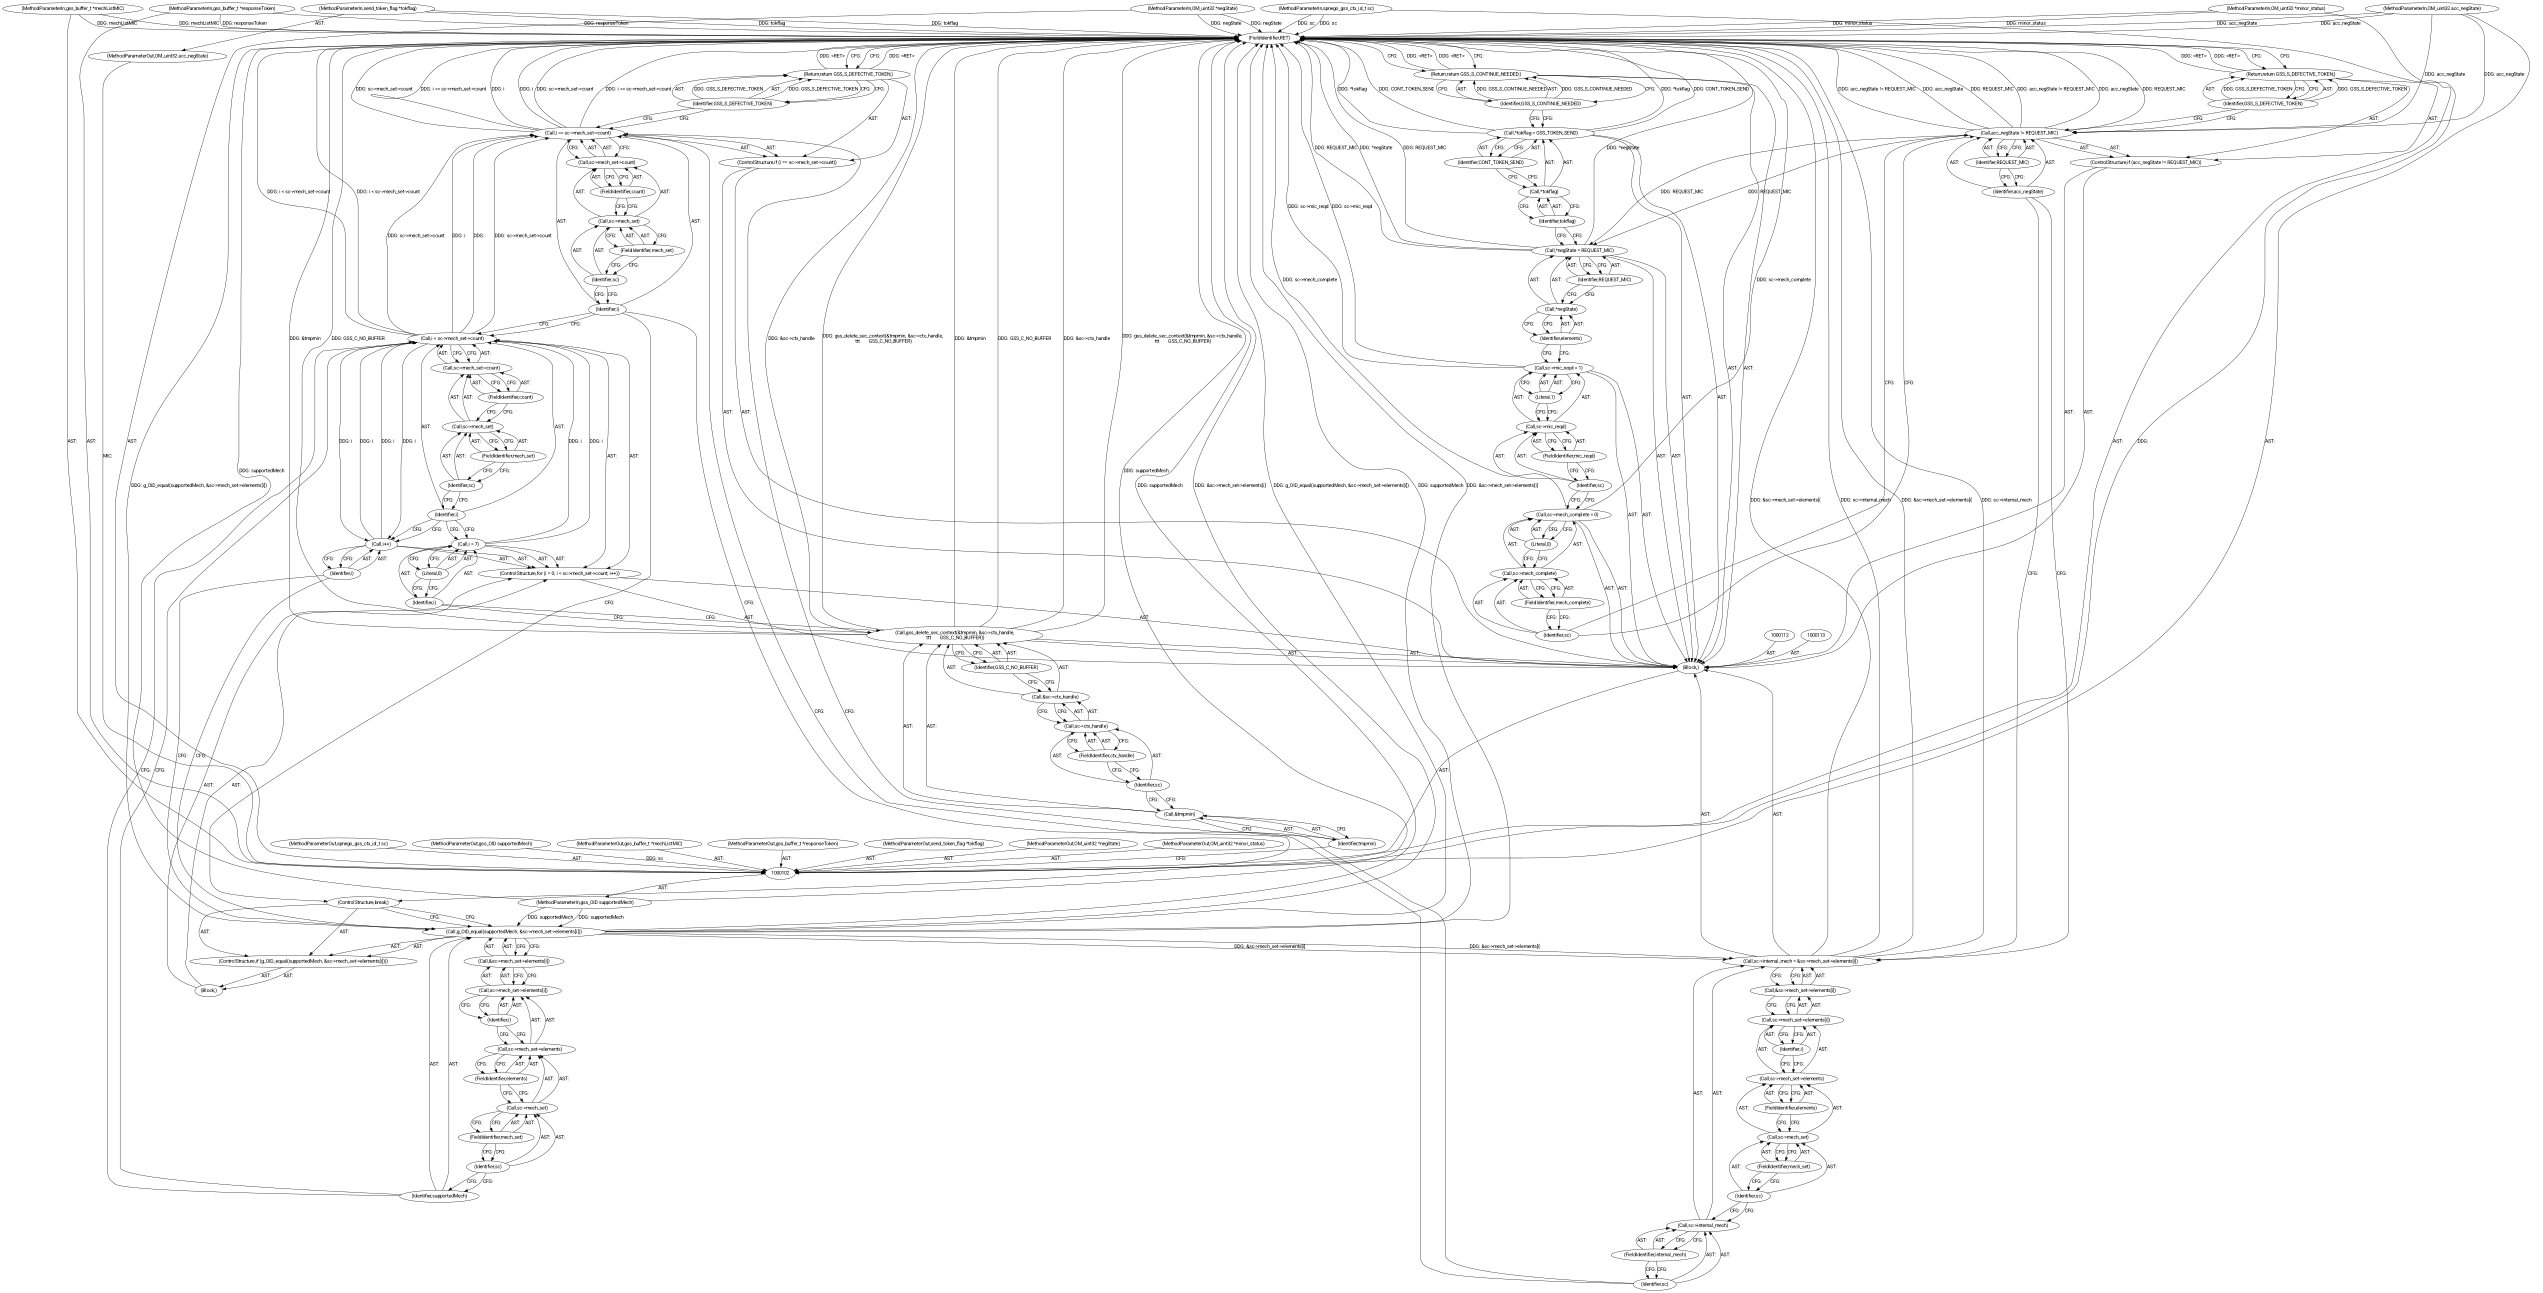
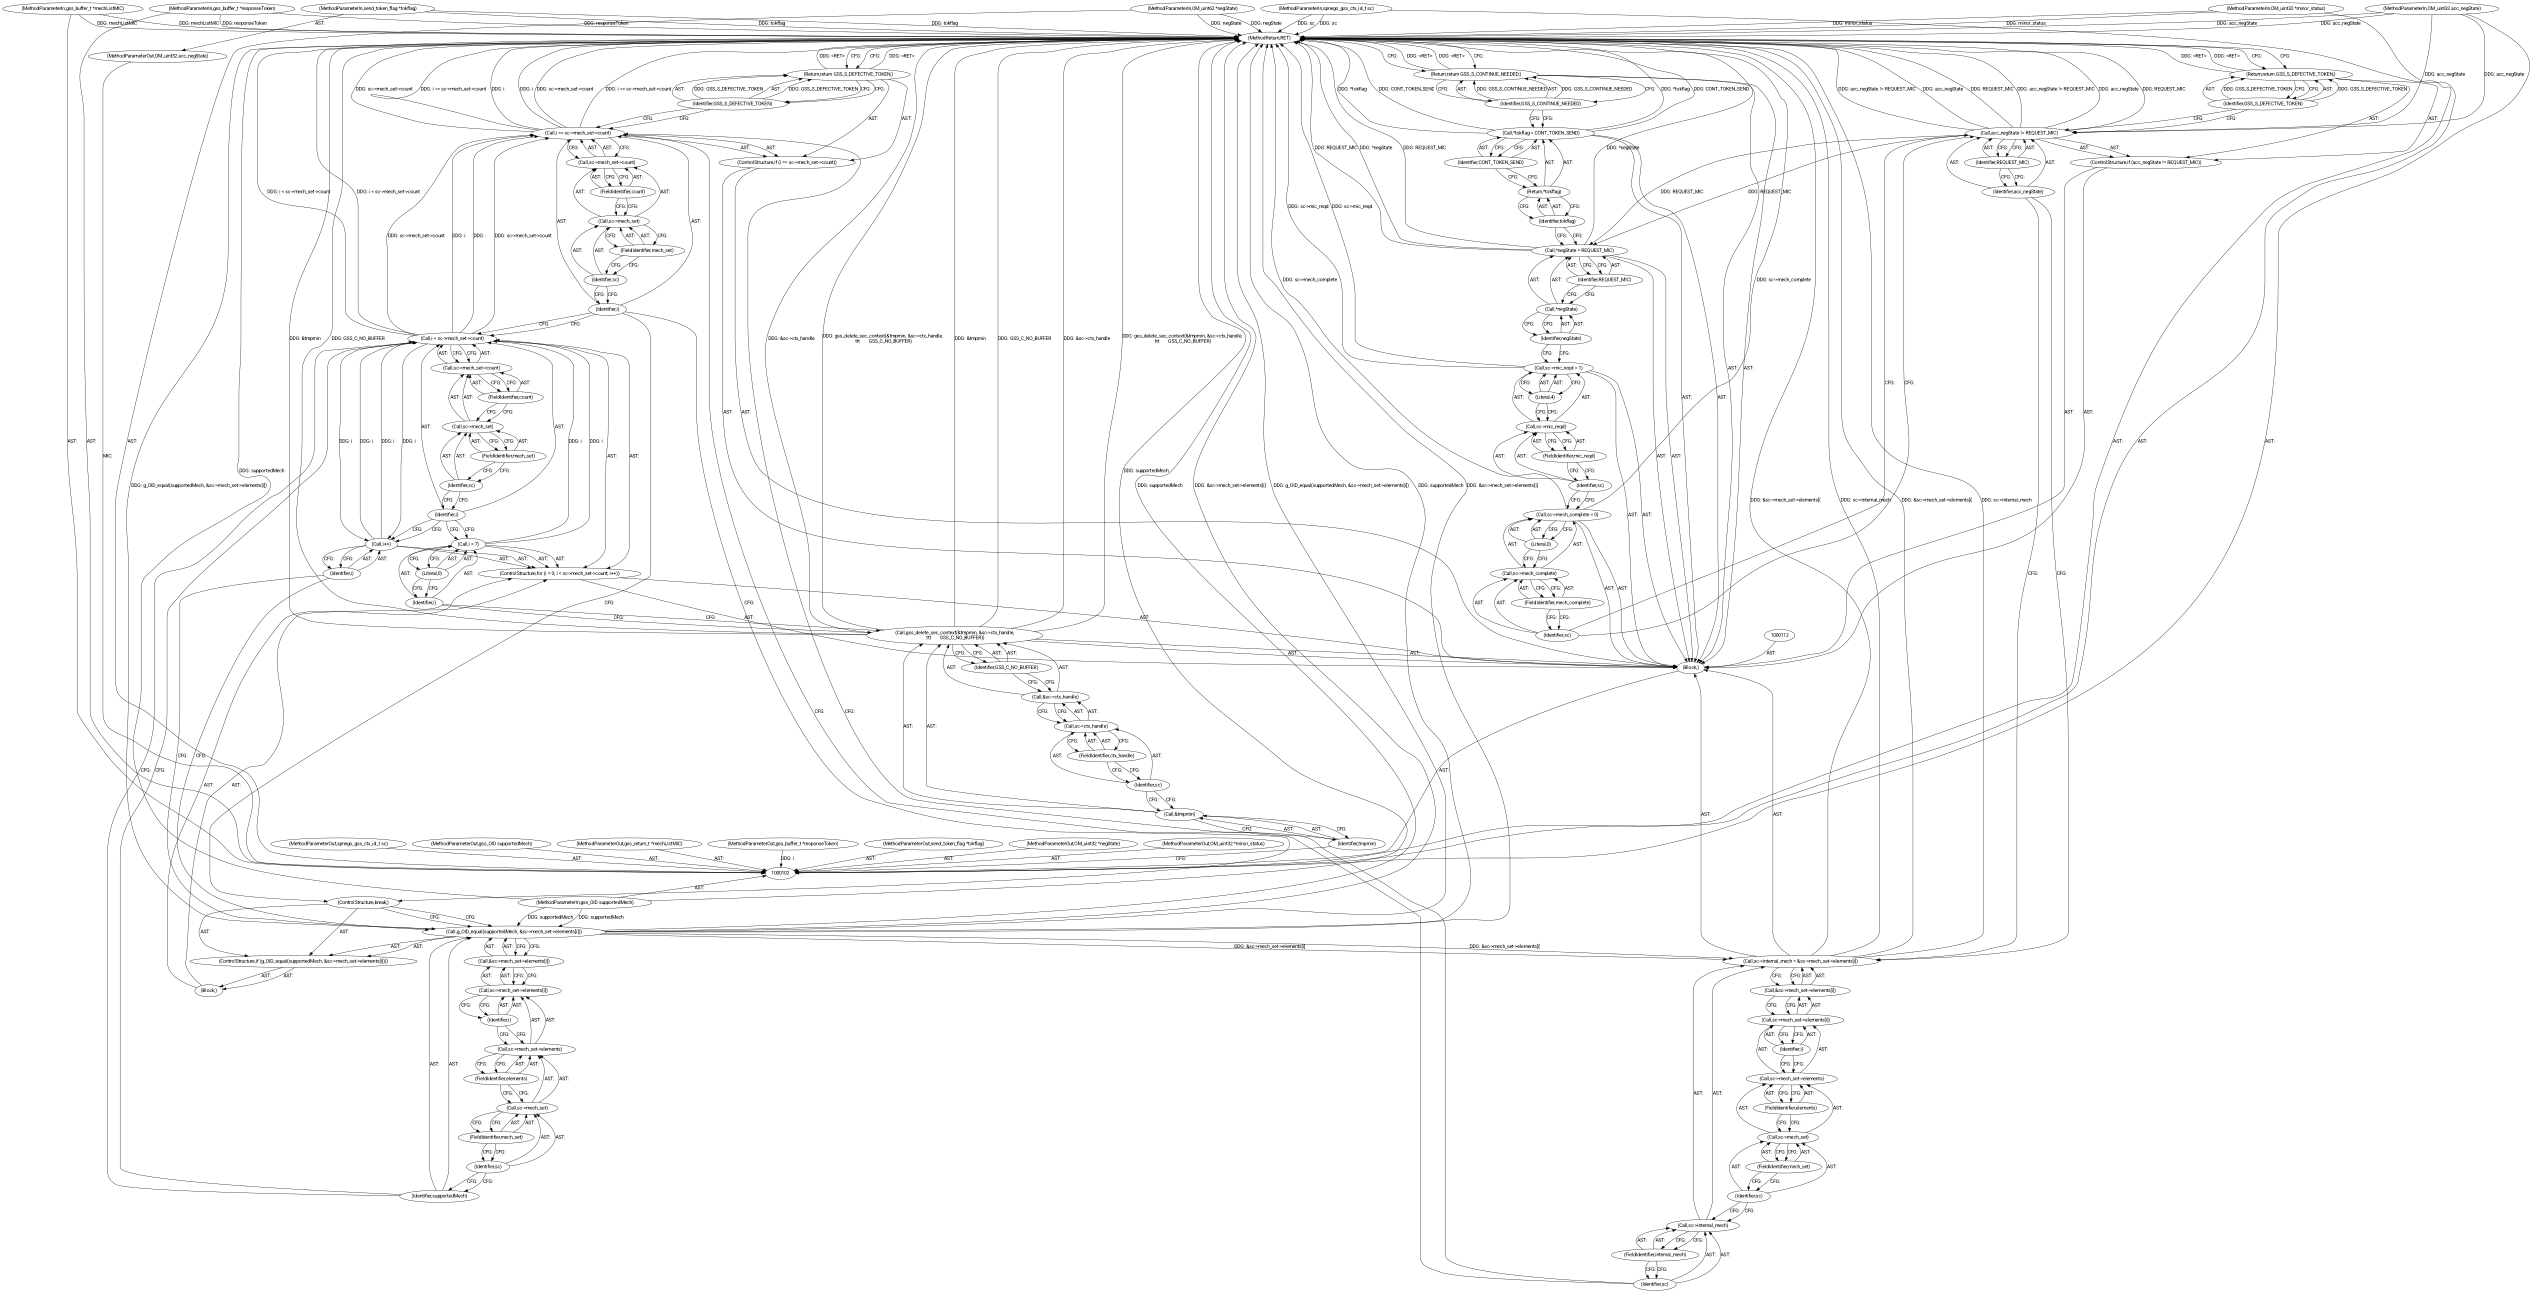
(1193, 9) -> (1193, 9)
(1269, 38) -> (1269, 38)
(1541, 133) -> (1541, 133)
(1544, 192) -> (1544, 192)
(1561, 339) -> (1561, 339)
(1545, 398) -> (1545, 398)
(2143, 442) -> (2143, 442)
(1816, 635) -> none
(629, 844) -> (629, 844)
(655, 859) -> (655, 859)
(788, 859) -> (788, 859)
(687, 882) -> (691, 887)
